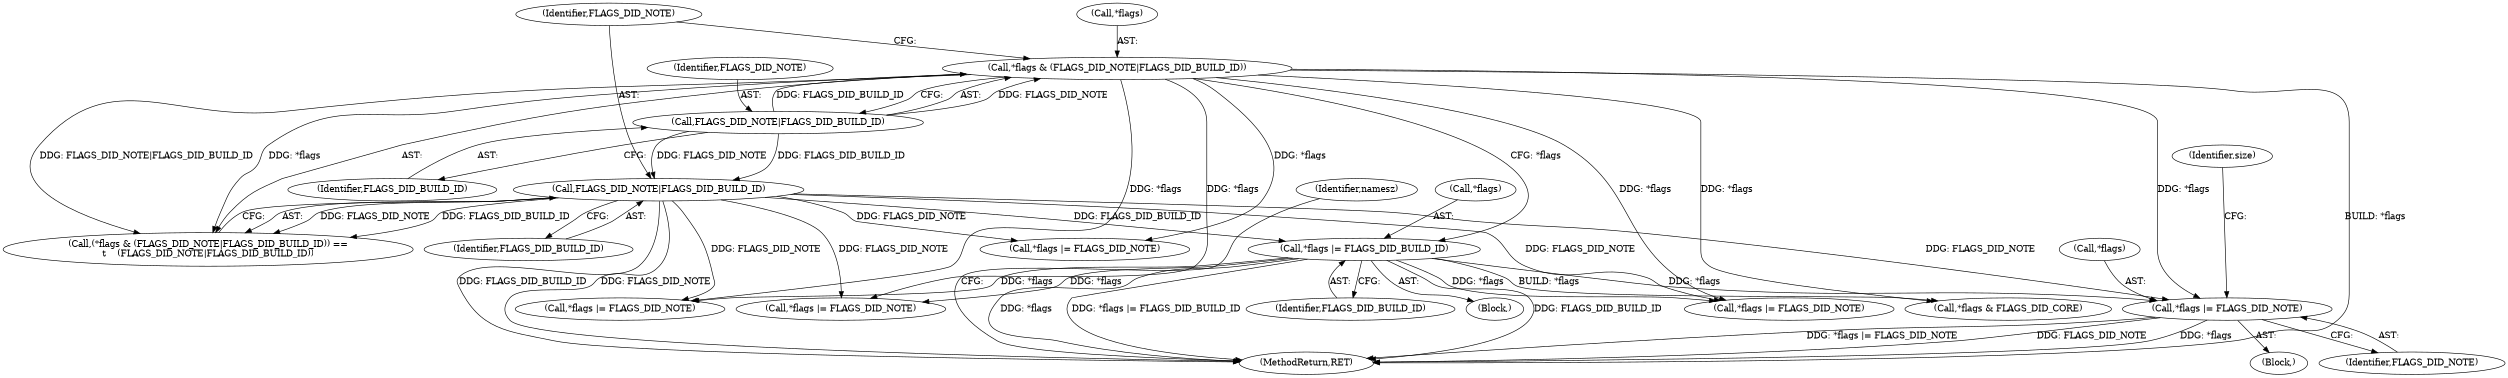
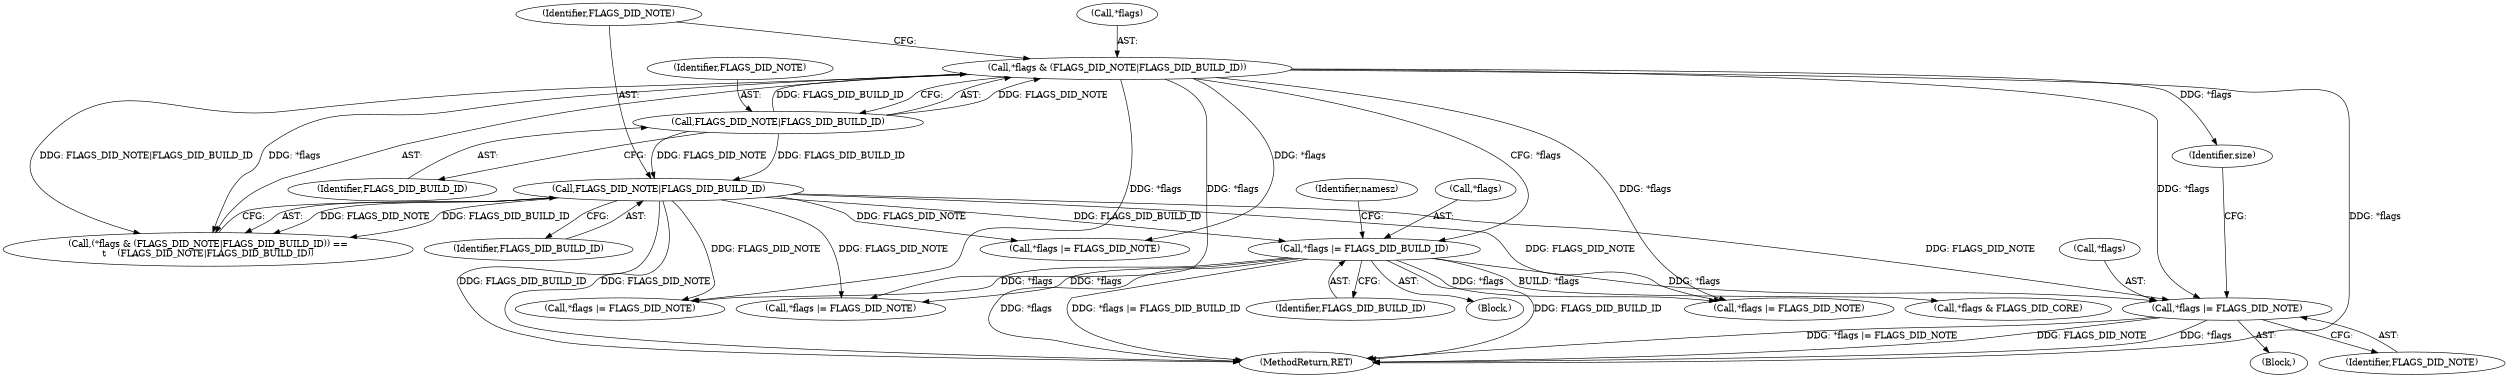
(1664, 108) -> (1764, 72)
(2375, 217) -> (2375, 217)
(991, 270) -> (1360, 216)
